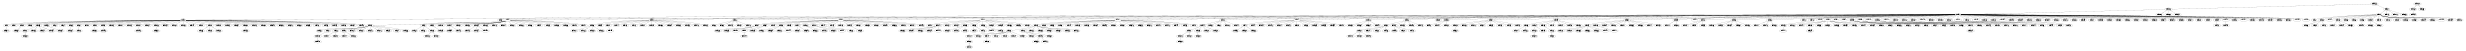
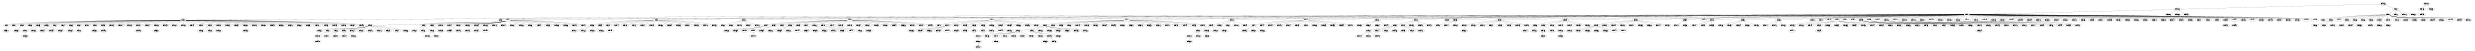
none -> (687, 26)
